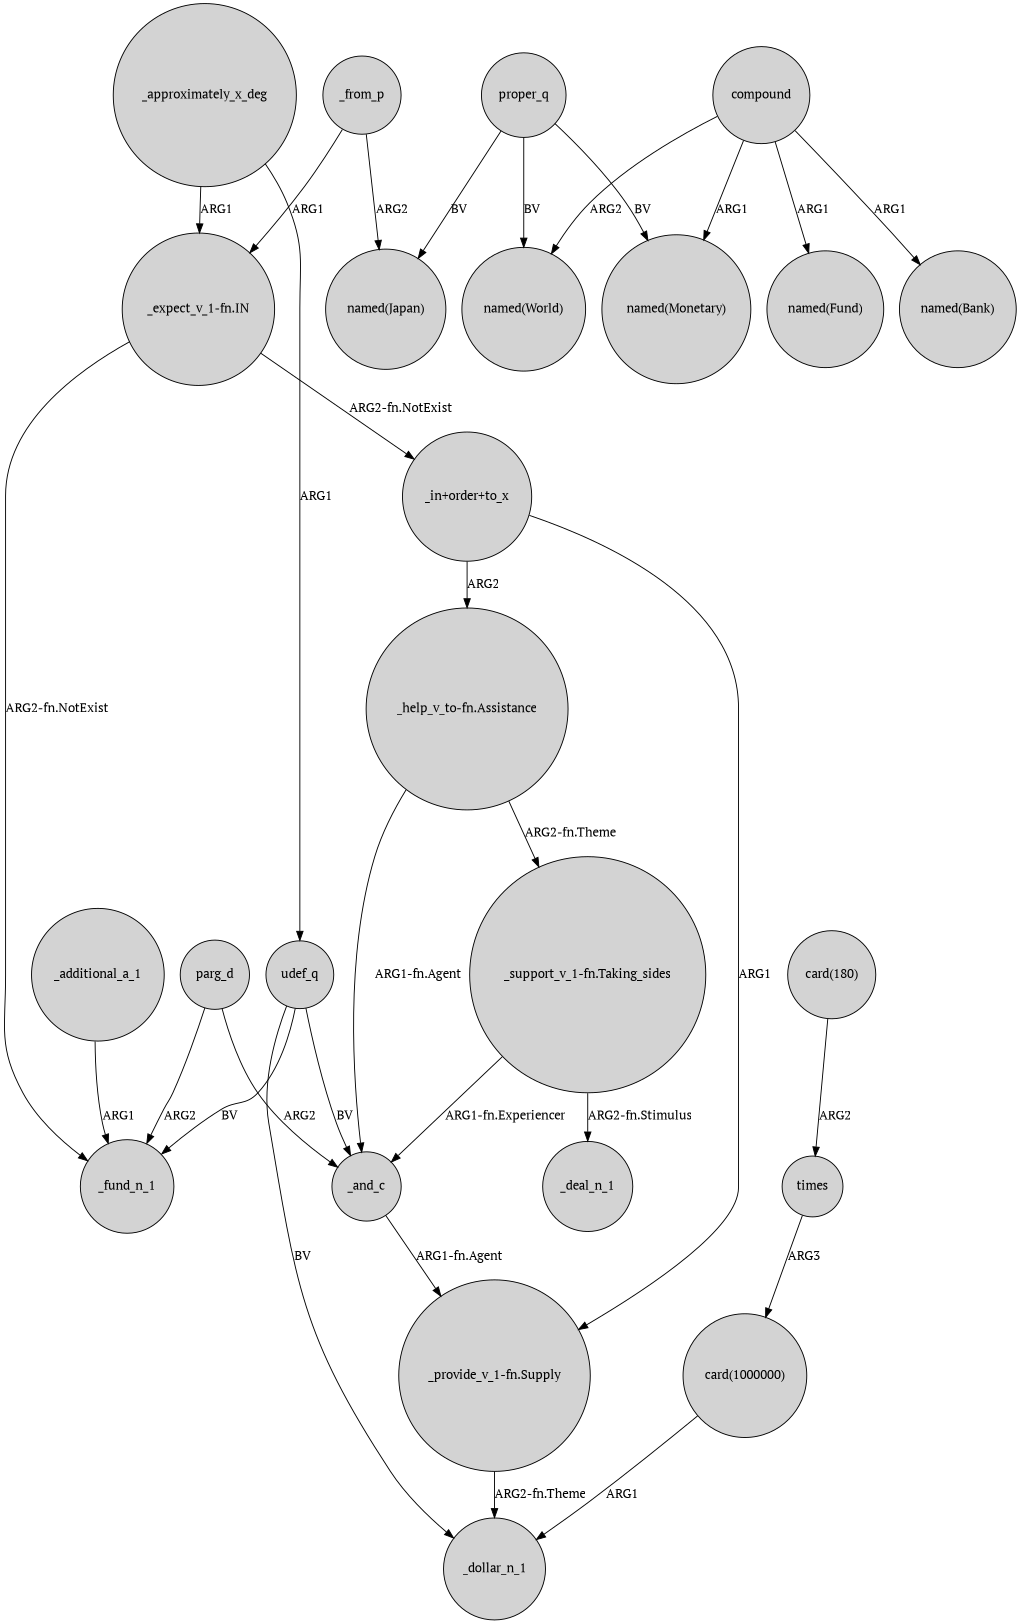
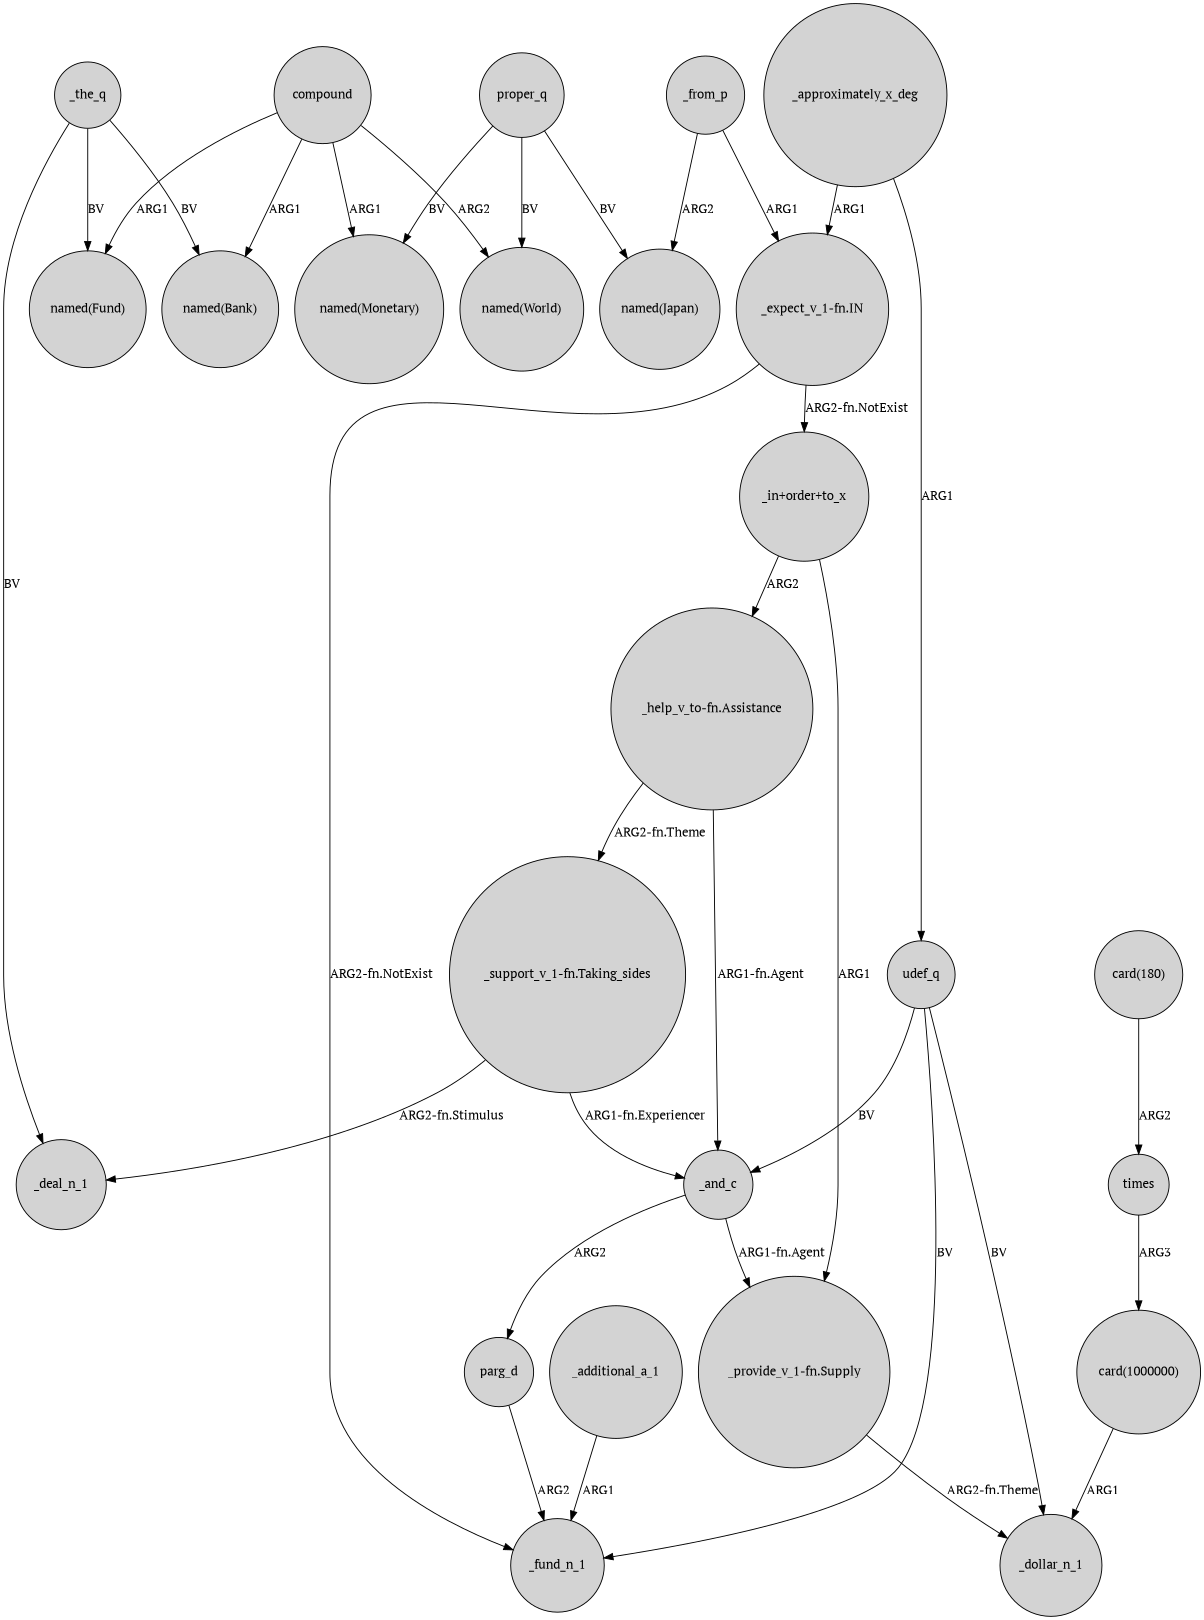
none -> (88, 95)
(252, 1084) -> (582, 1243)
